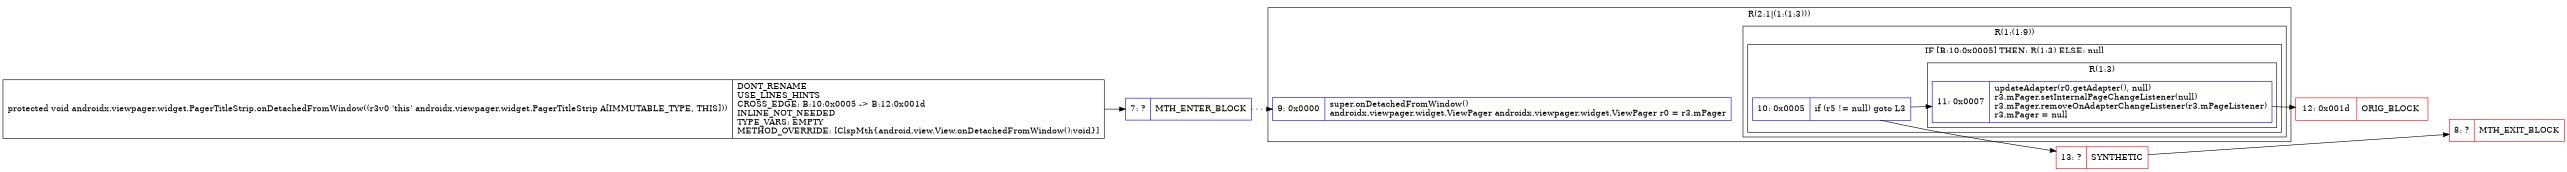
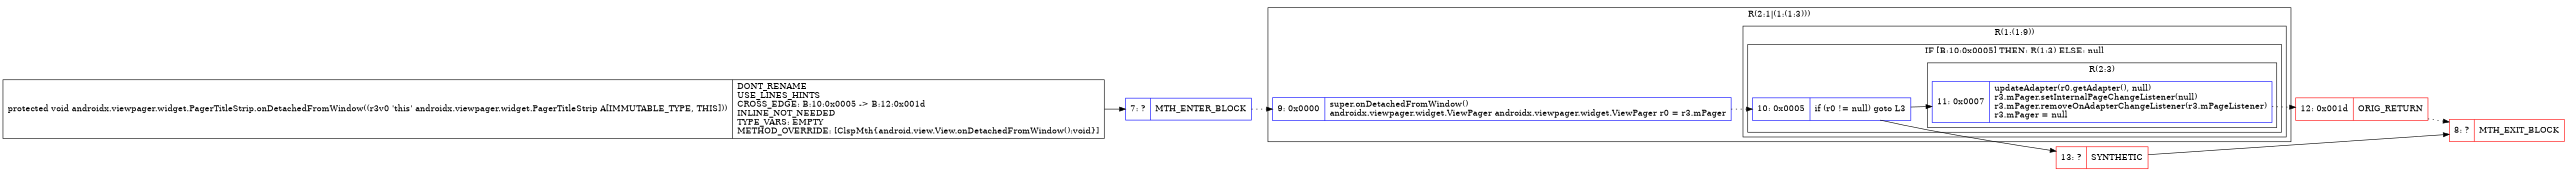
(2102, 70) -> (2102, 70)
(2281, 107) -> (2281, 107)
none -> (1739, 109)
(1860, 109) -> (1860, 109)
(2390, 109) -> (2391, 109)
none -> (2436, 120)
